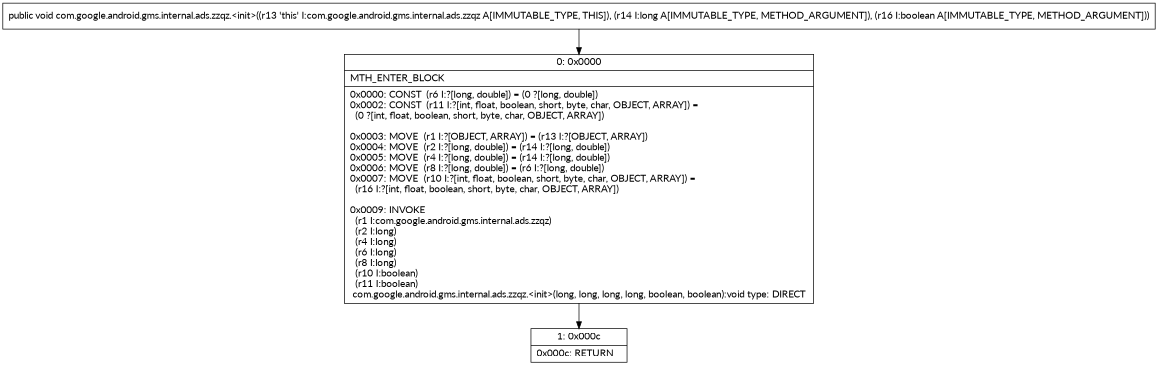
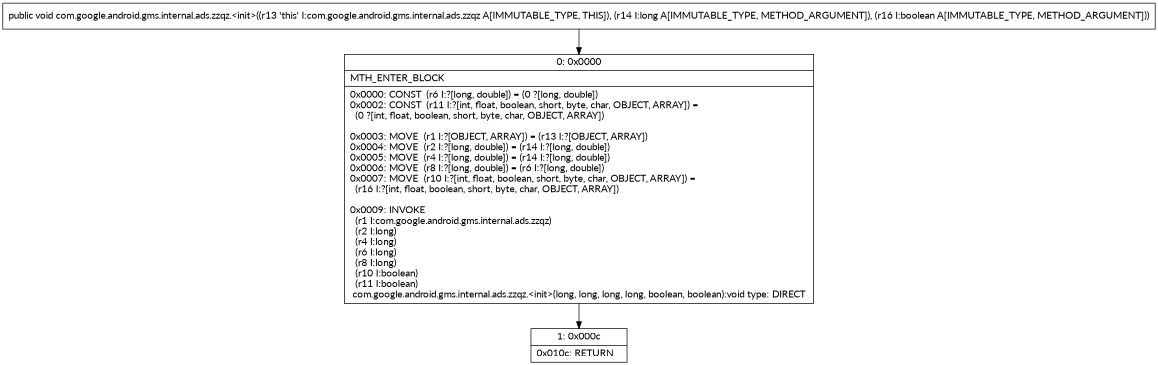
(579, 354) -> (579, 354)
